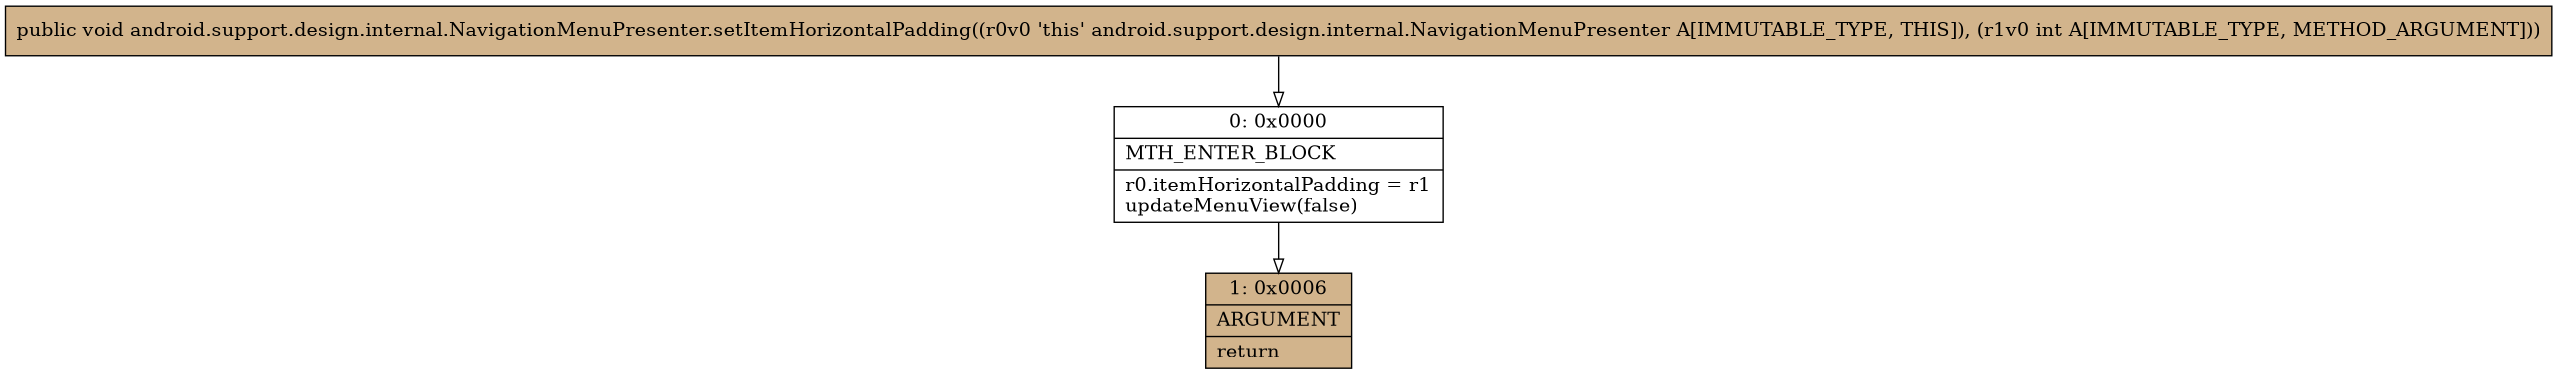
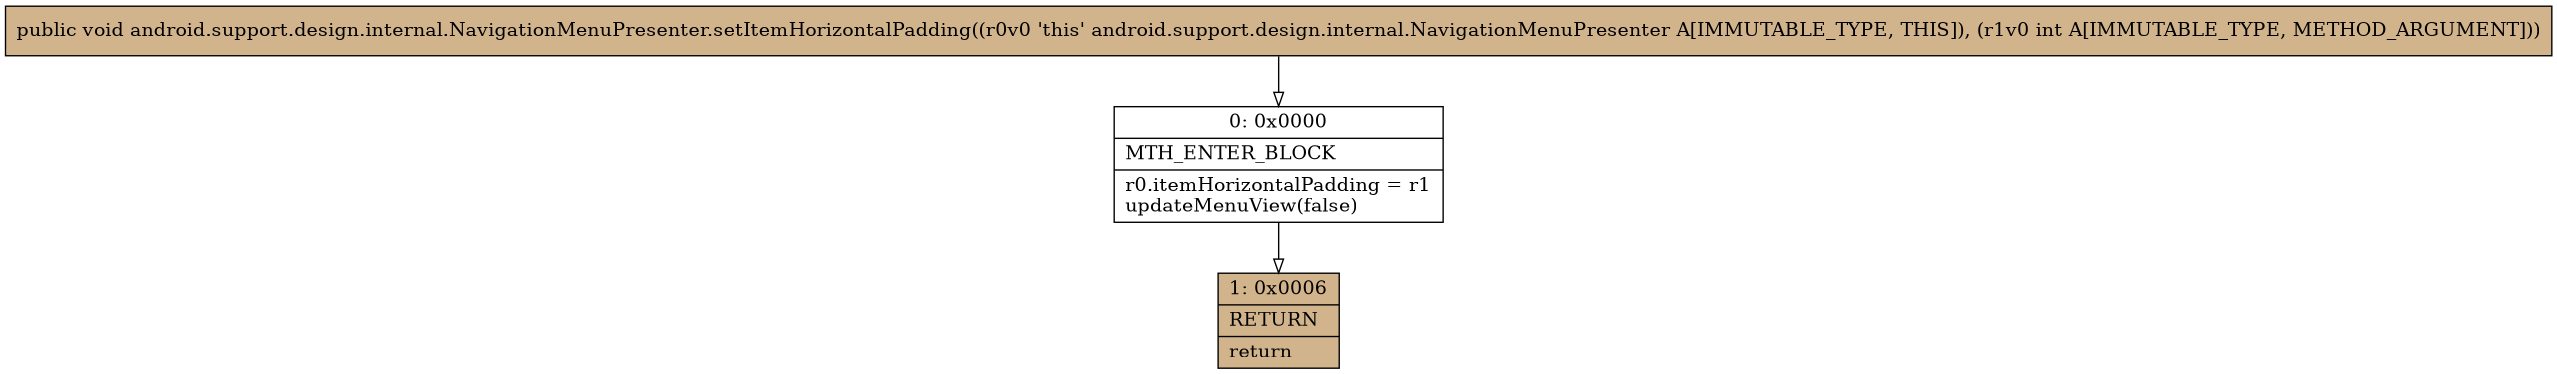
(1279, 320) -> (1274, 320)
